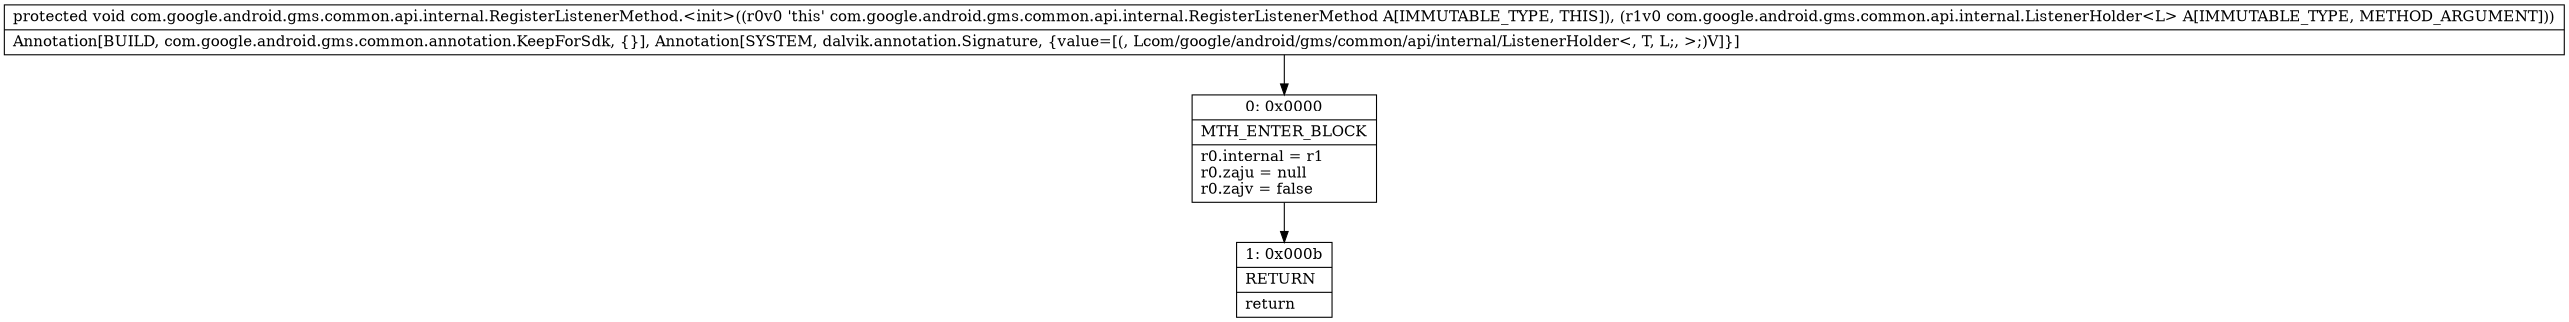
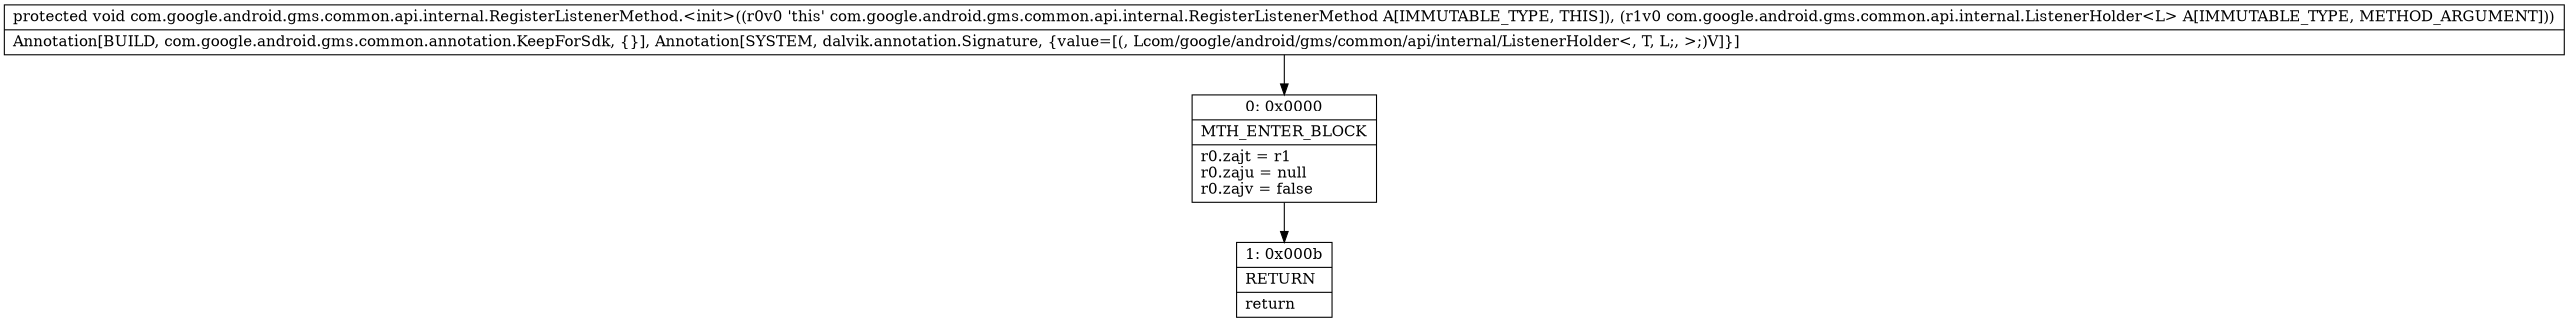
(1263, 157) -> (1246, 157)
